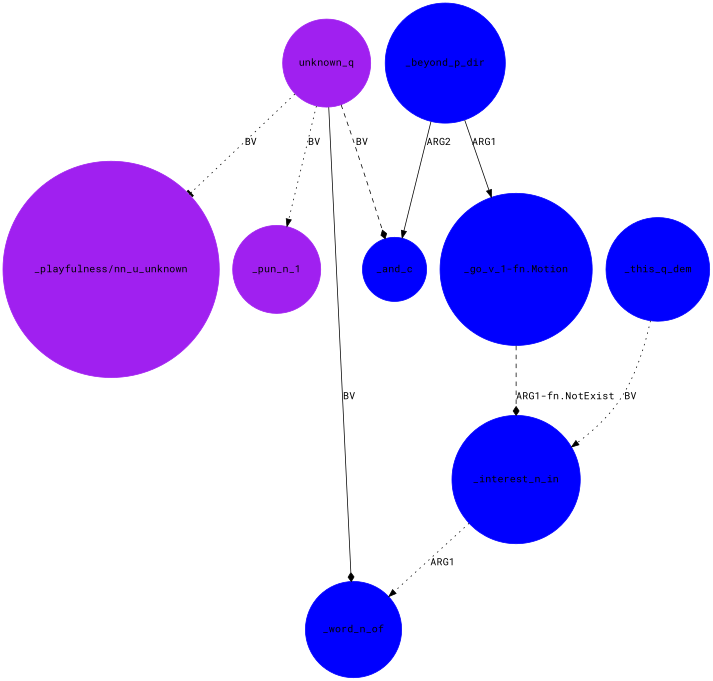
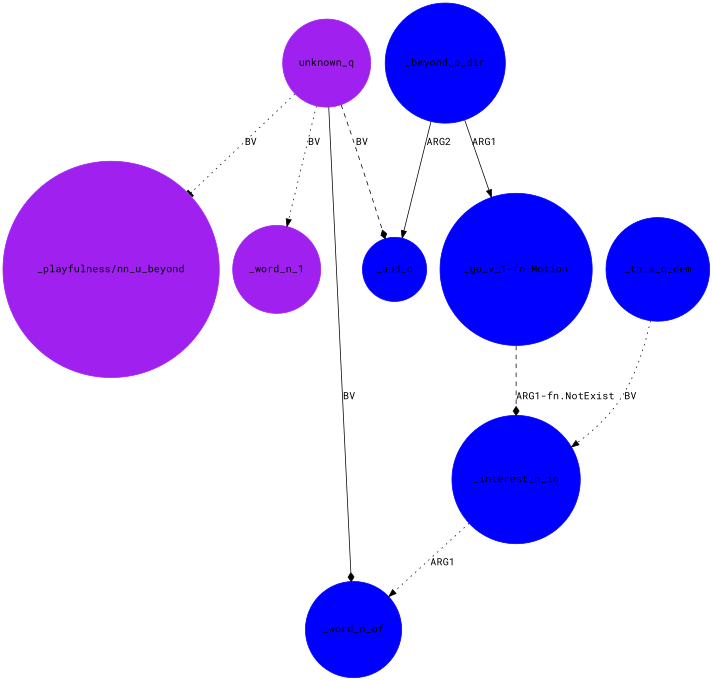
(111, 269) -> (111, 269)
(277, 269) -> (277, 269)
